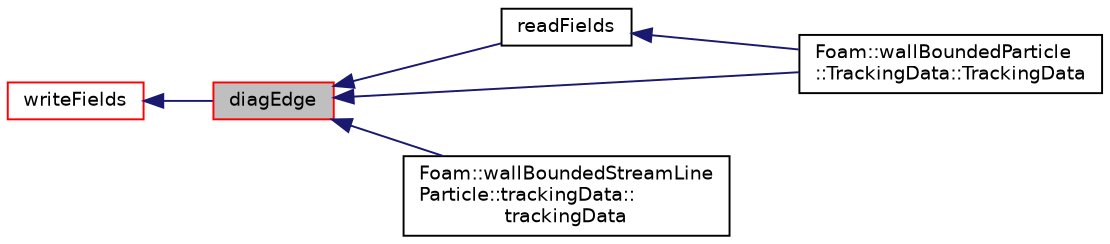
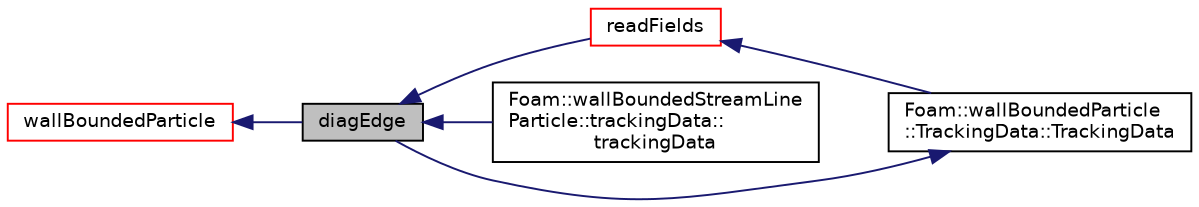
(567, 27) -> (656, 27)
(576, 84) -> (660, 199)
(76, 101) -> (120, 122)
(274, 101) -> (363, 122)
